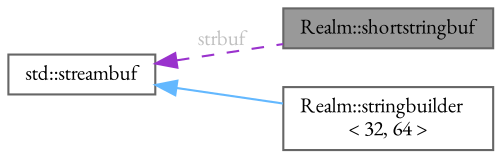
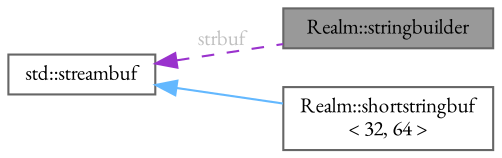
(388, 28) -> (388, 28)
(388, 119) -> (388, 119)
